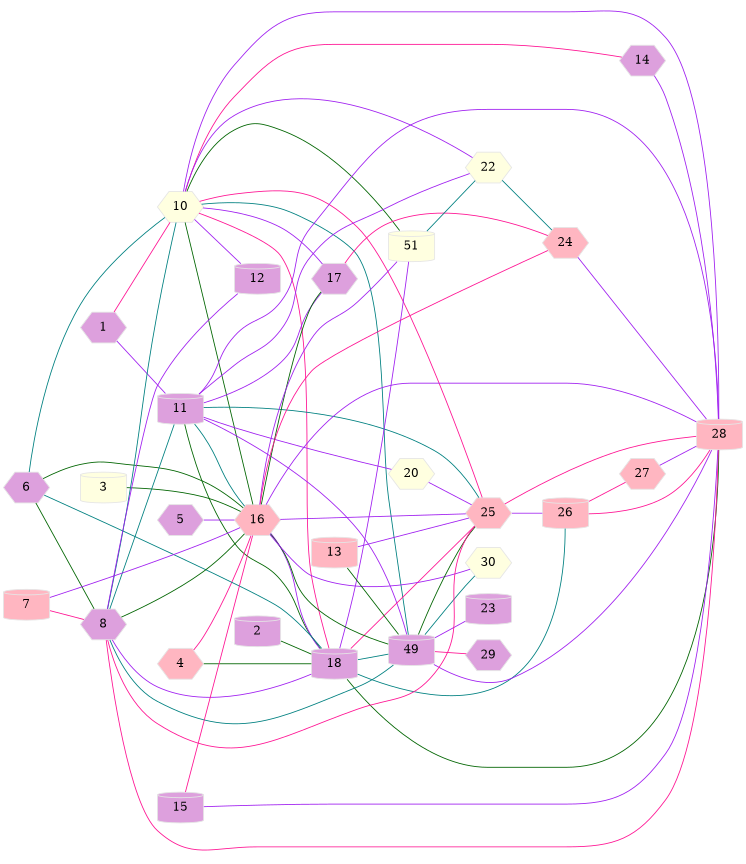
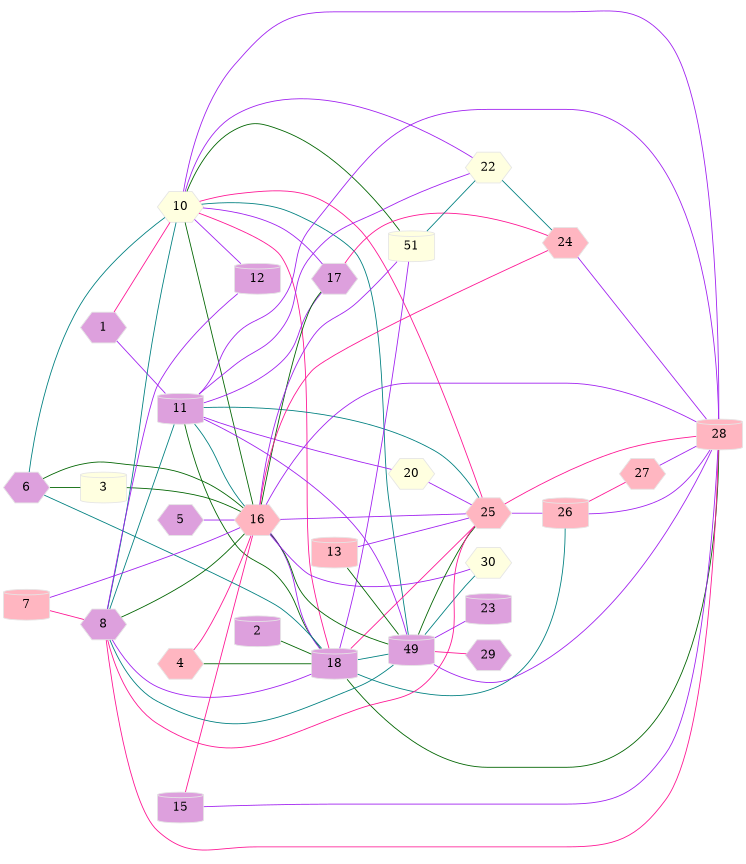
(643, 61) -> none
(659, 500) -> (659, 500)
(65, 556) -> (65, 488)
